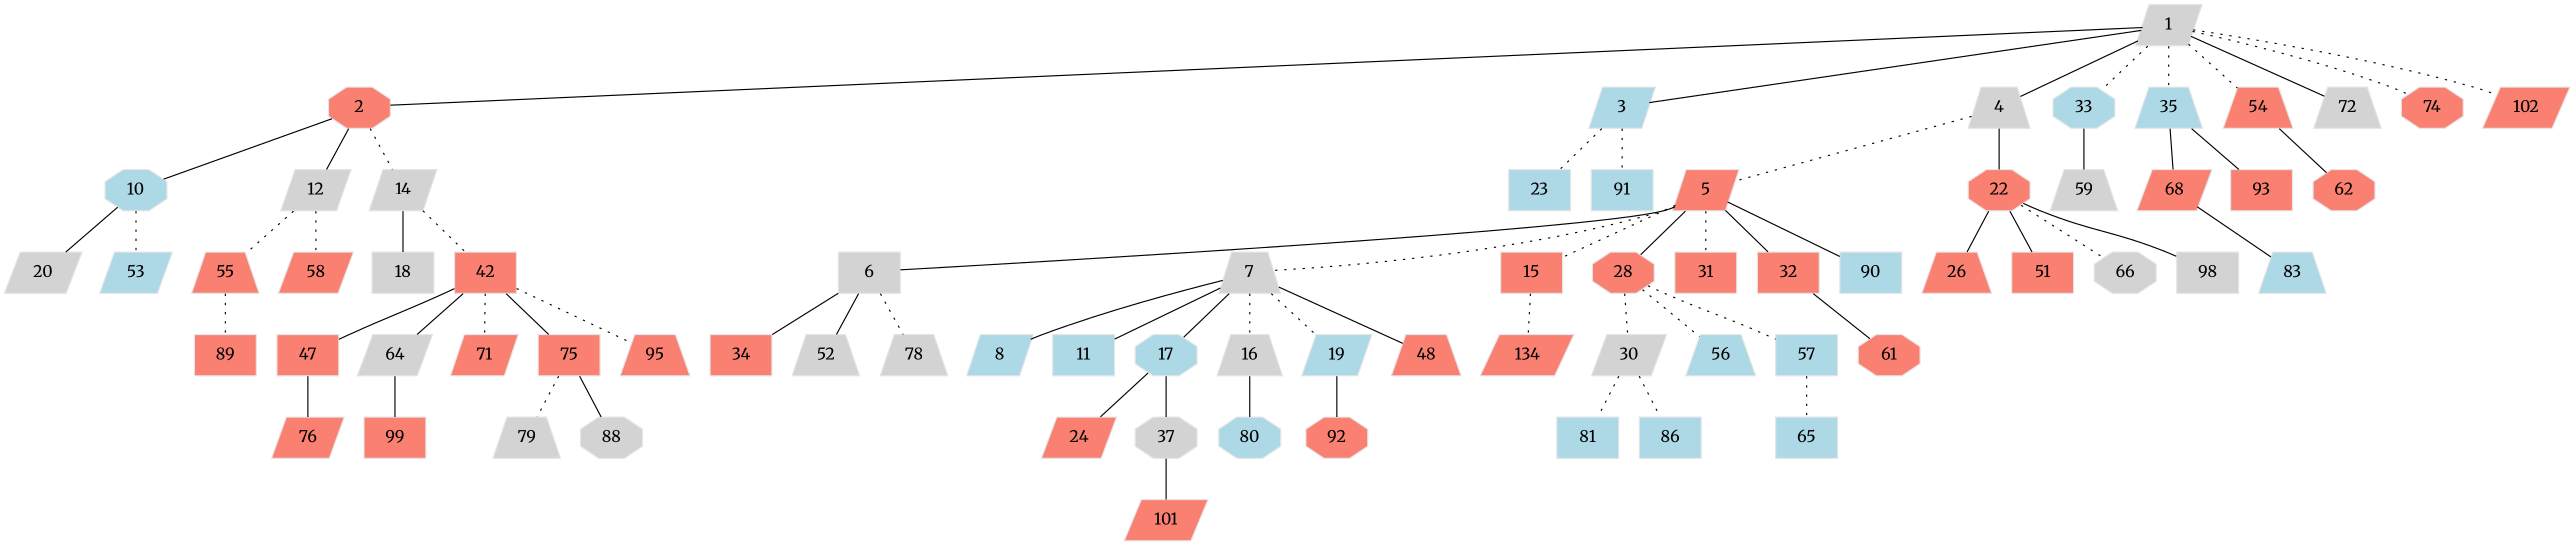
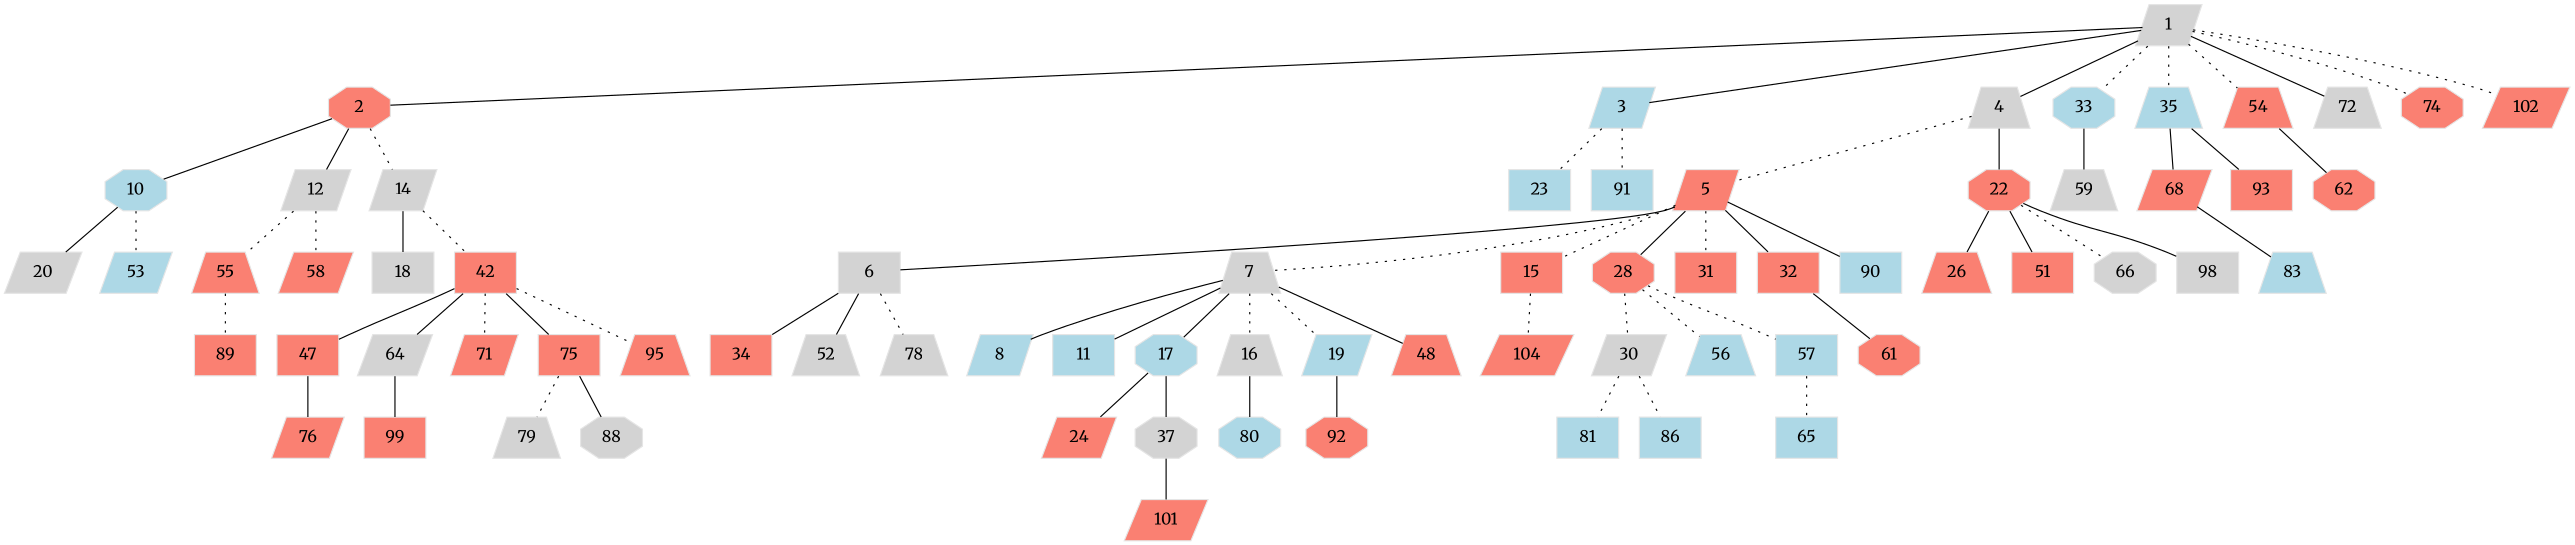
(1527, 355) -> (1527, 355)
